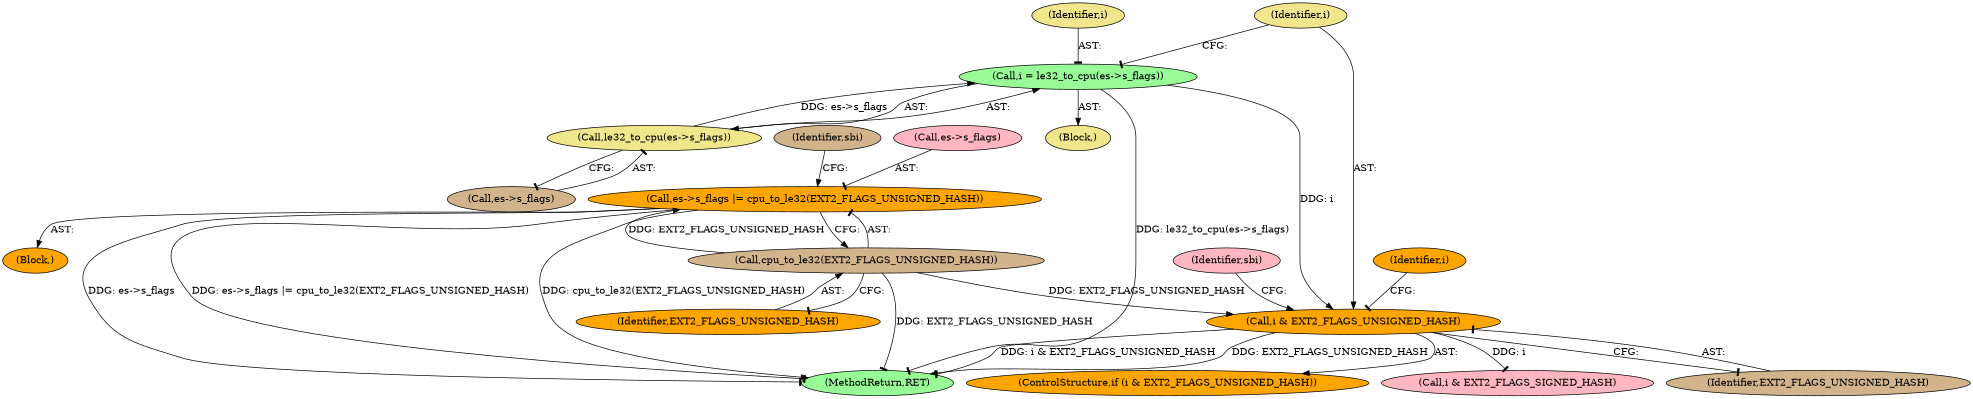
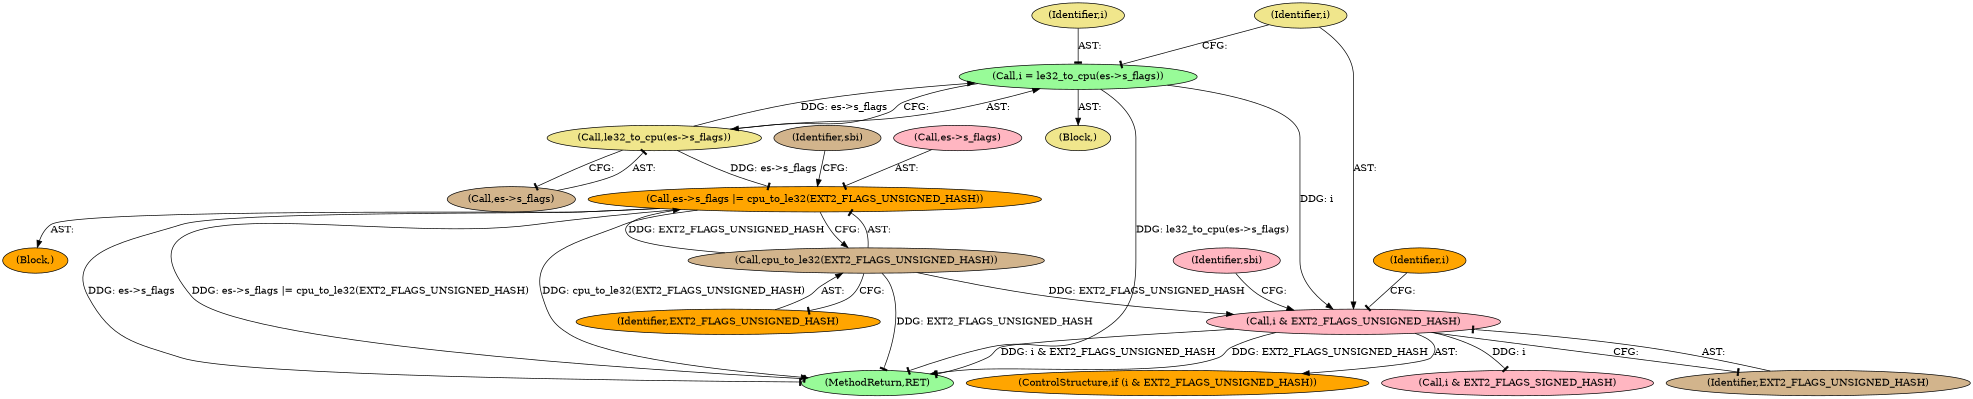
(918, 107) -> (918, 107)
none -> (721, 170)
(1353, 322) -> (1353, 322)
